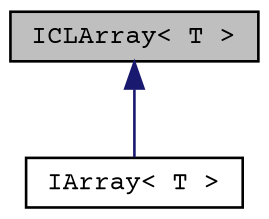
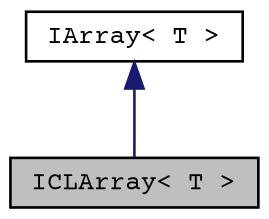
(134, 123) -> (134, 123)
